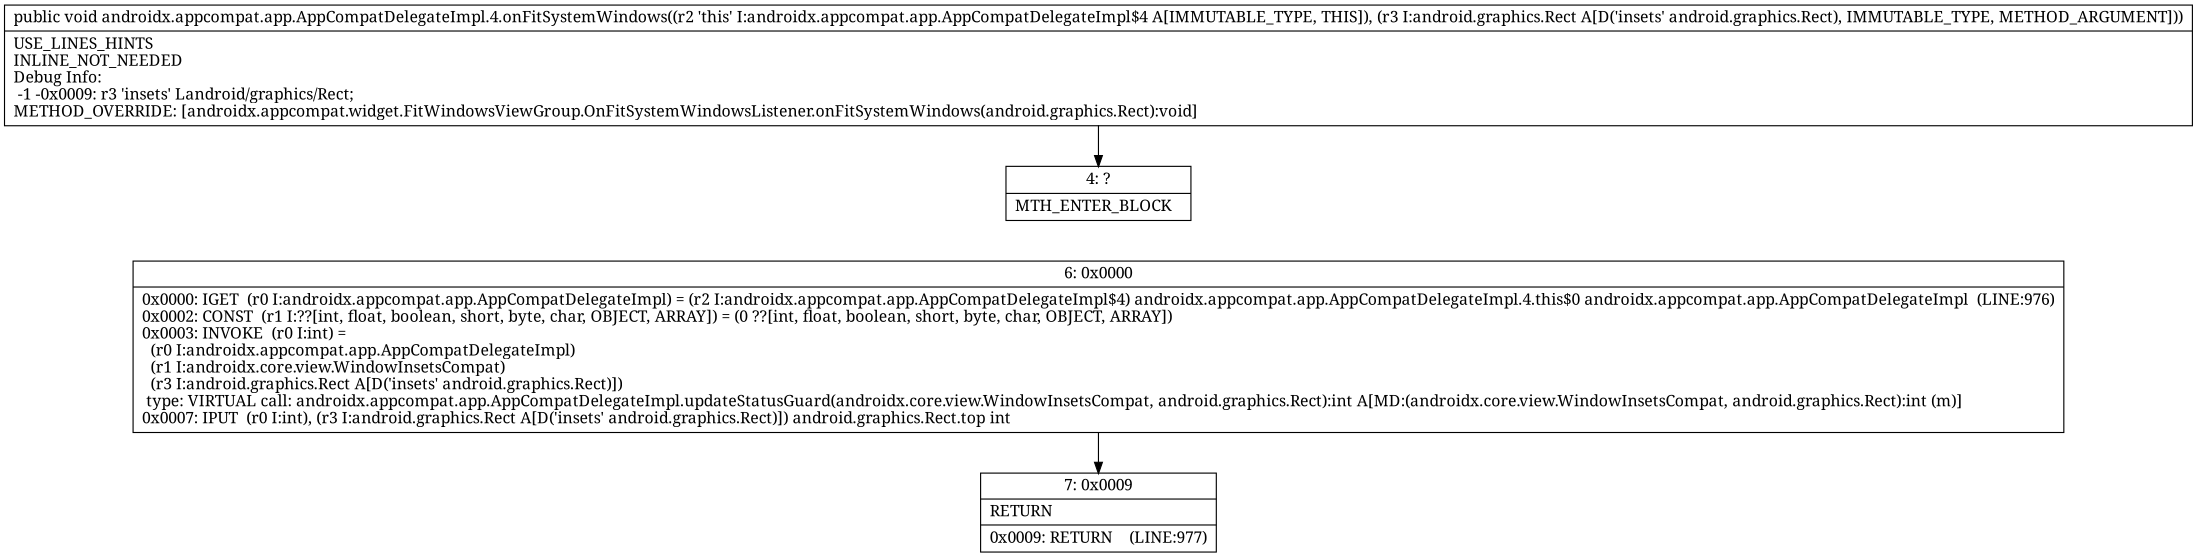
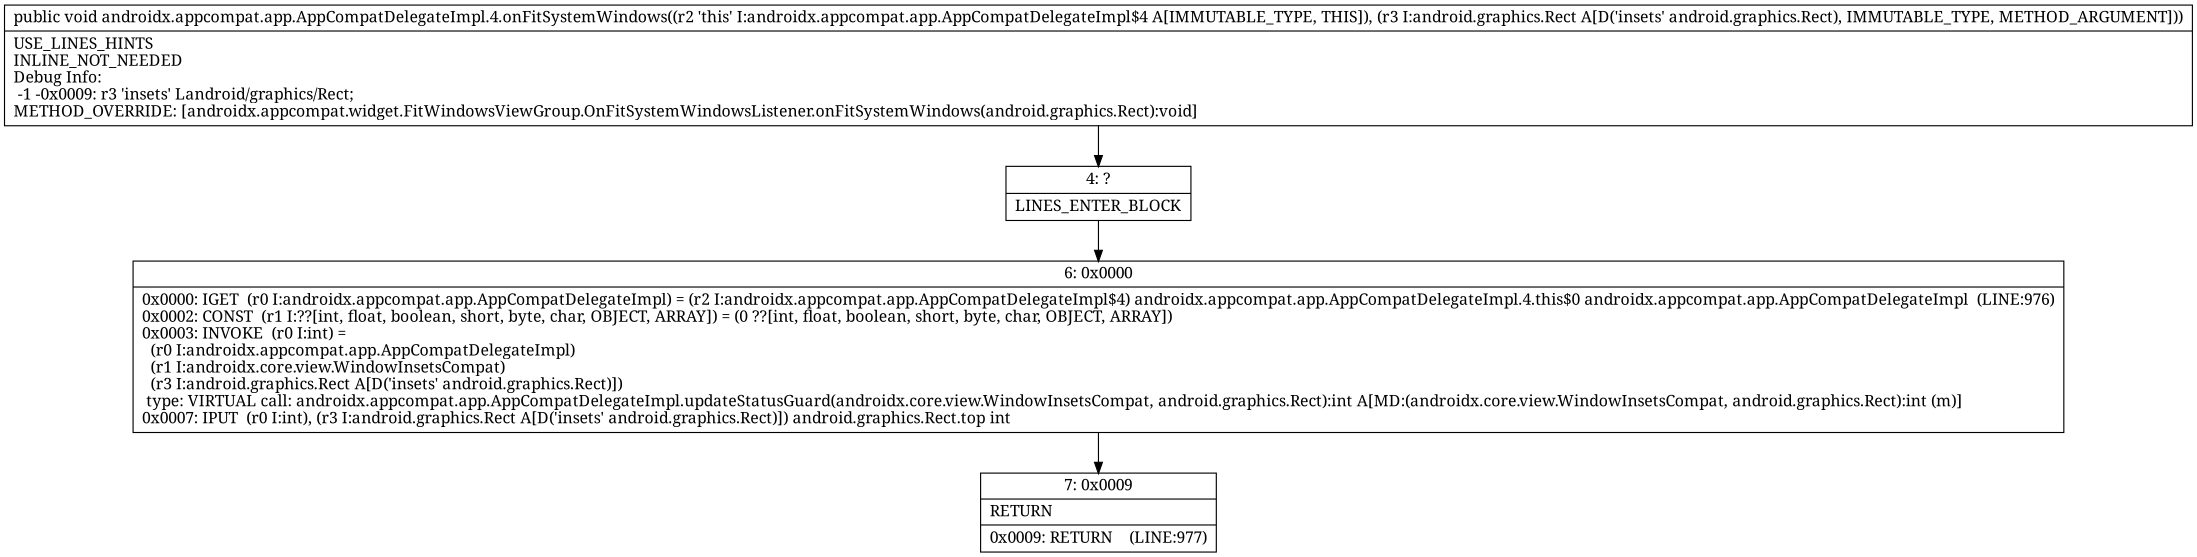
(1093, 206) -> (1098, 206)
none -> (1098, 235)
